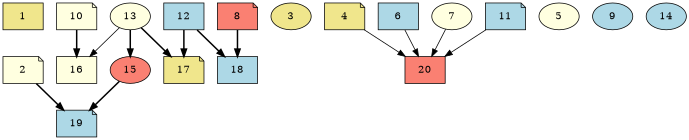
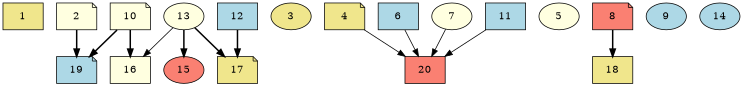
(505, 16) -> (505, 16)
(208, 41) -> none
(237, 70) -> (613, 70)
(107, 93) -> (106, 41)
